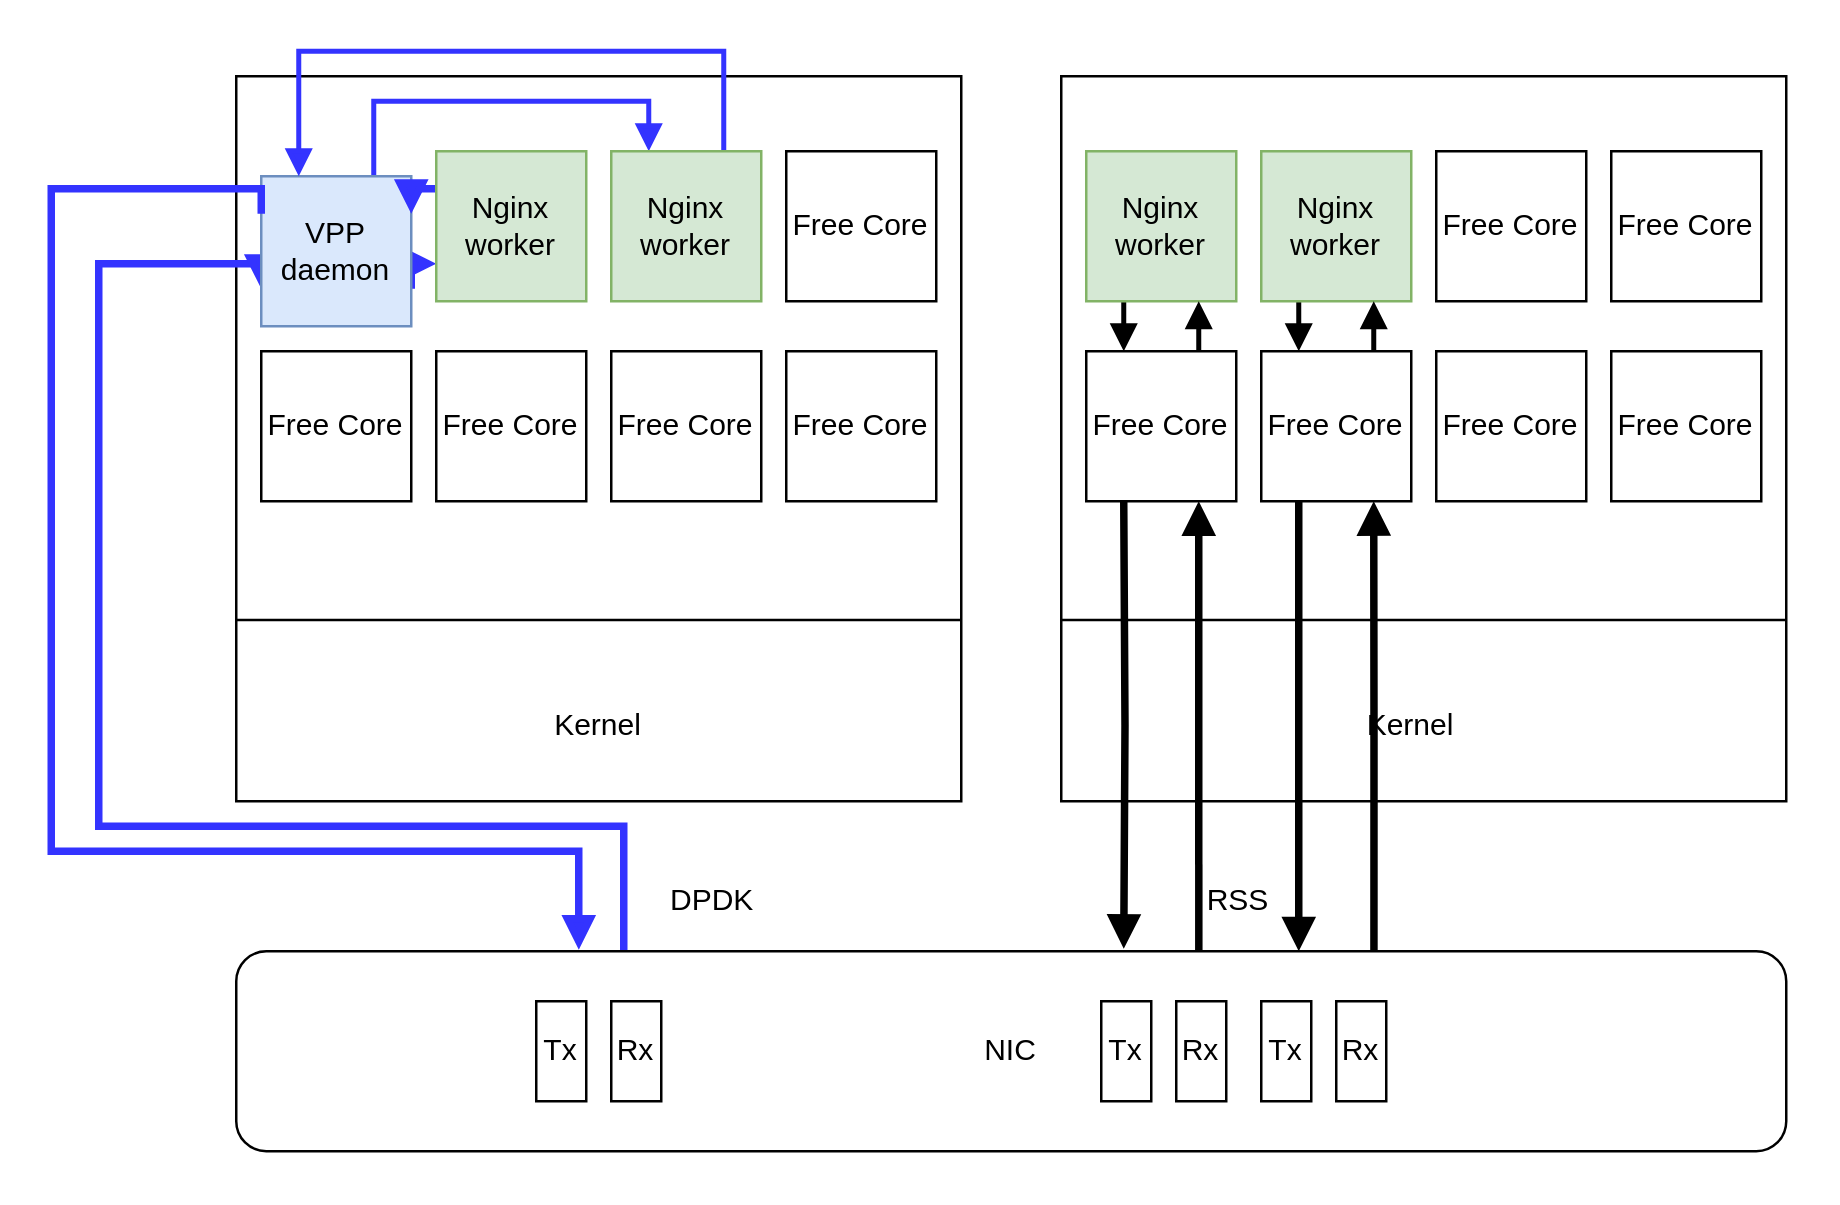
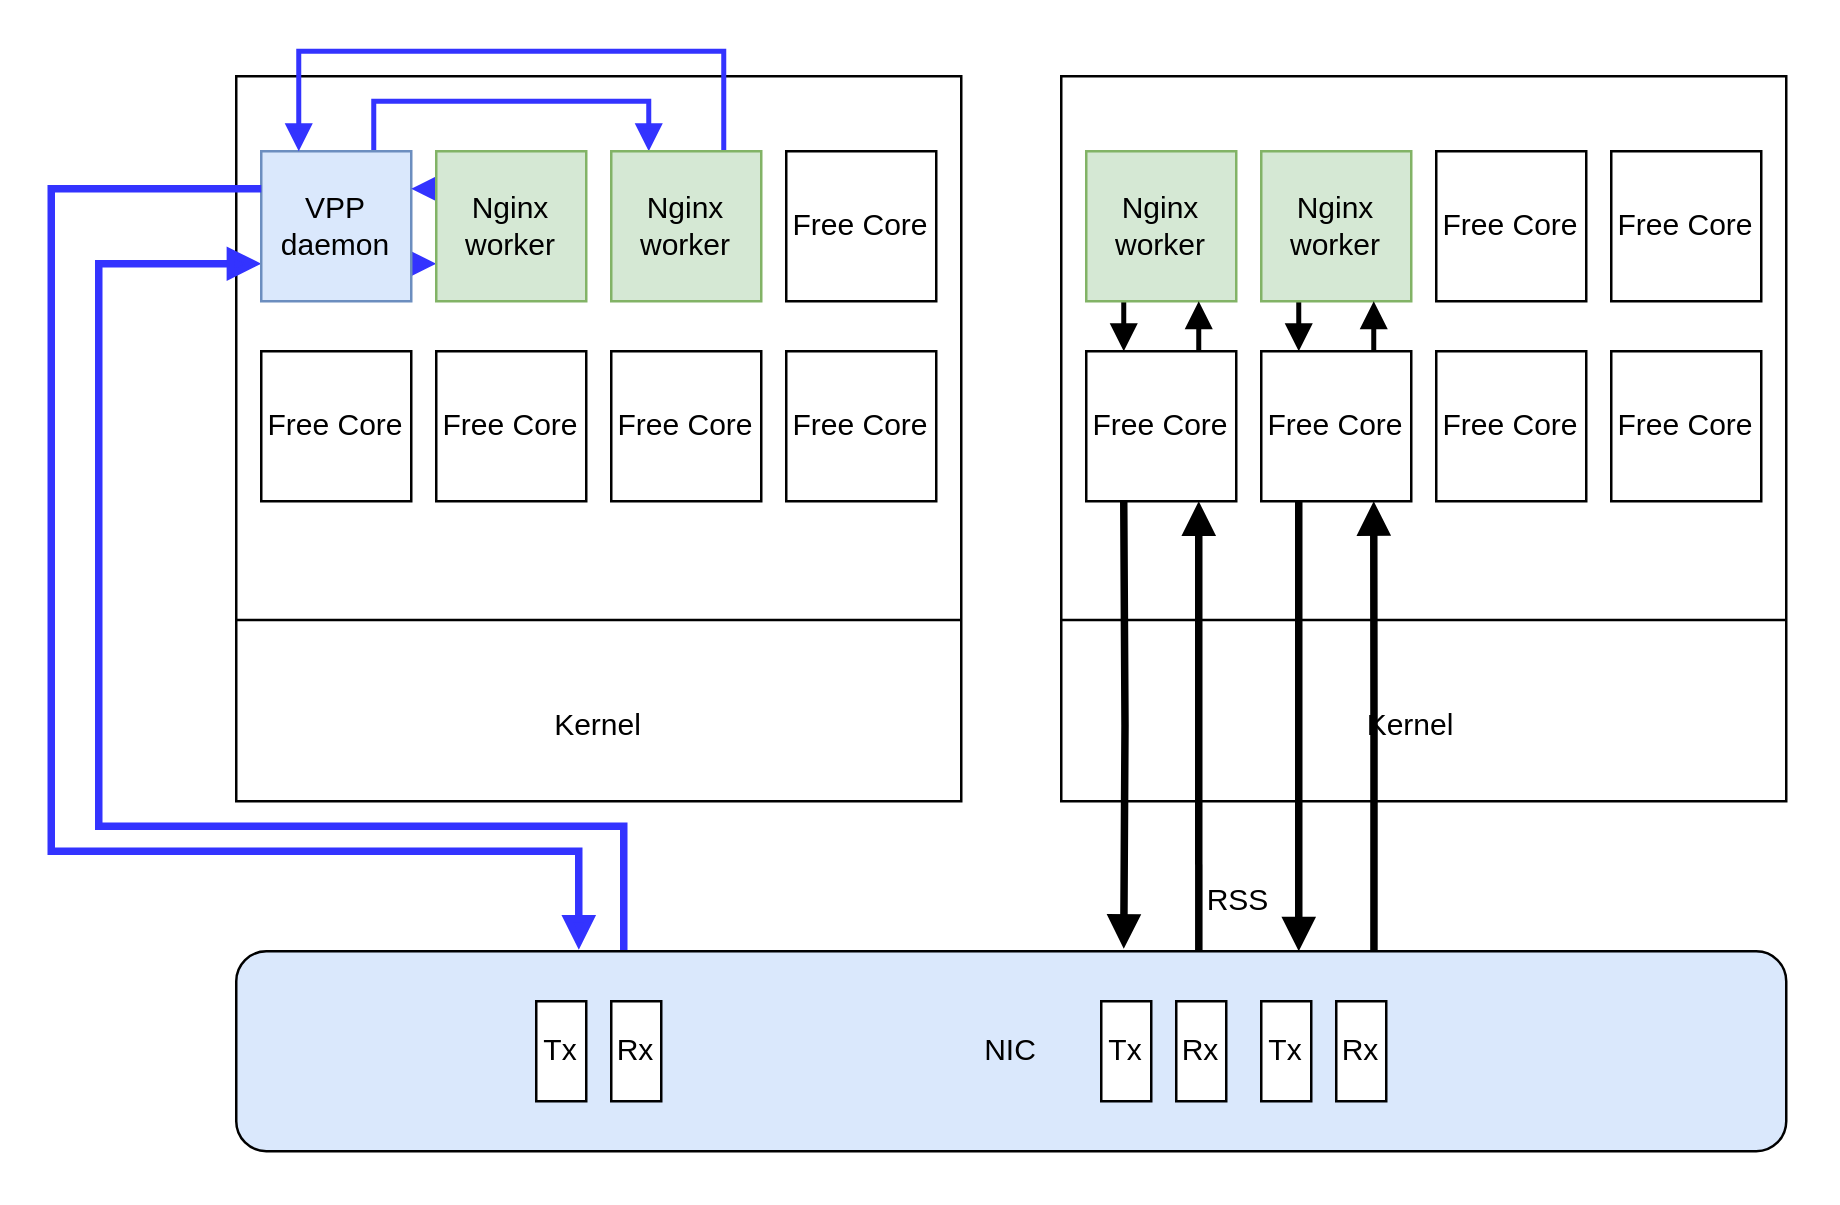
(336, 251) -> (336, 226)
(729, 901) -> none
(1011, 1051) -> (1011, 1051)
